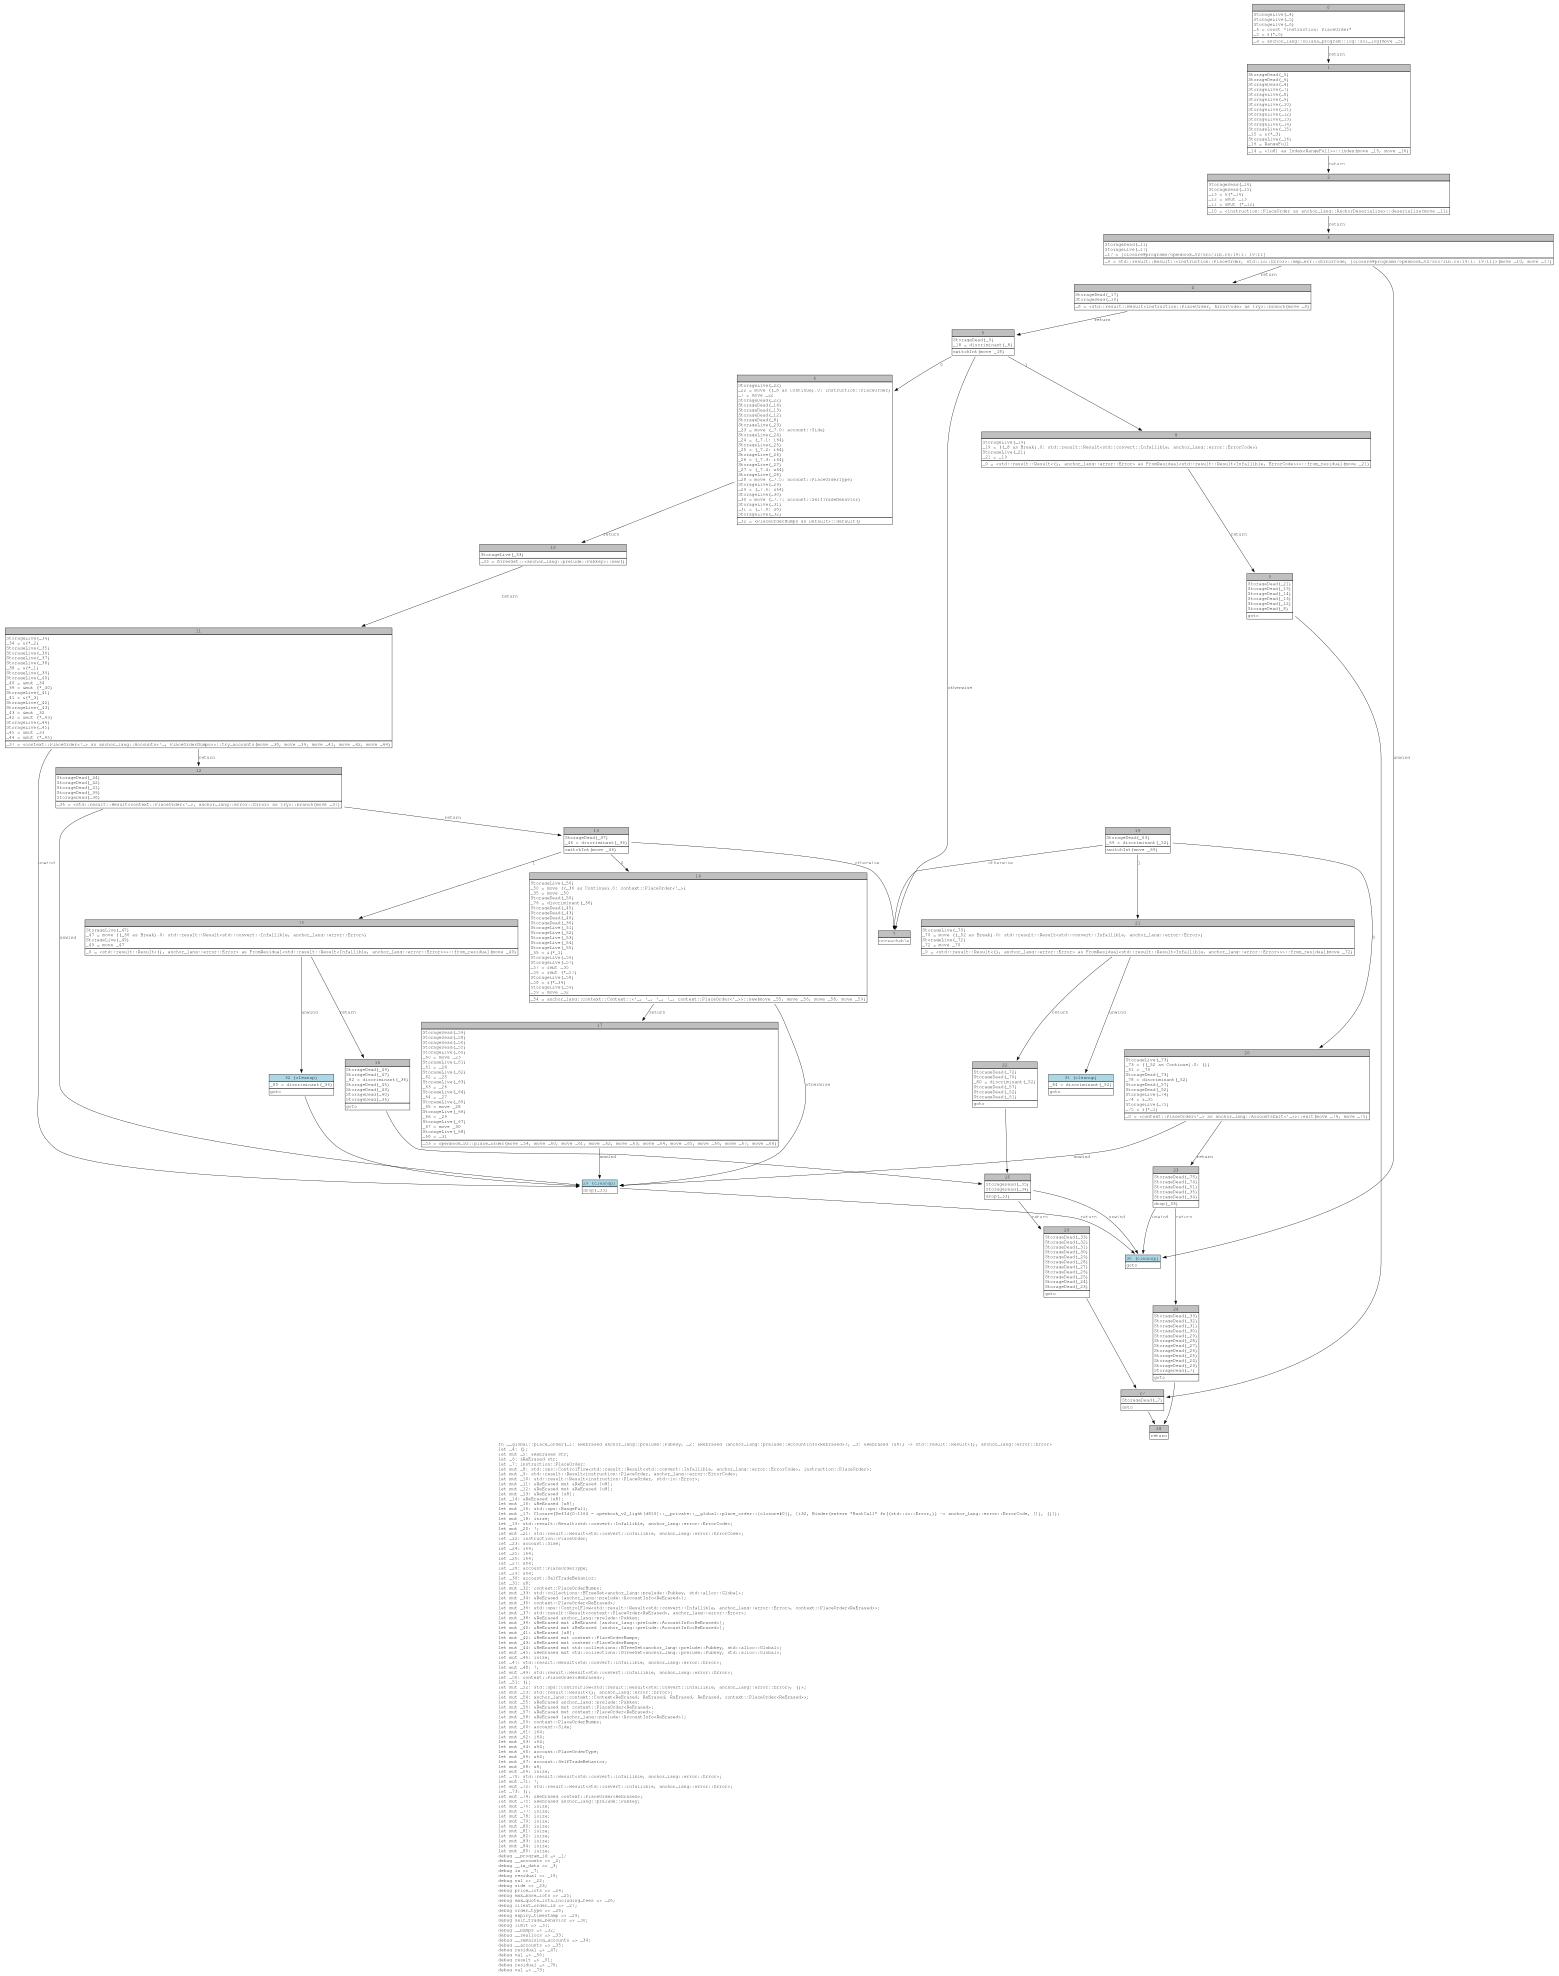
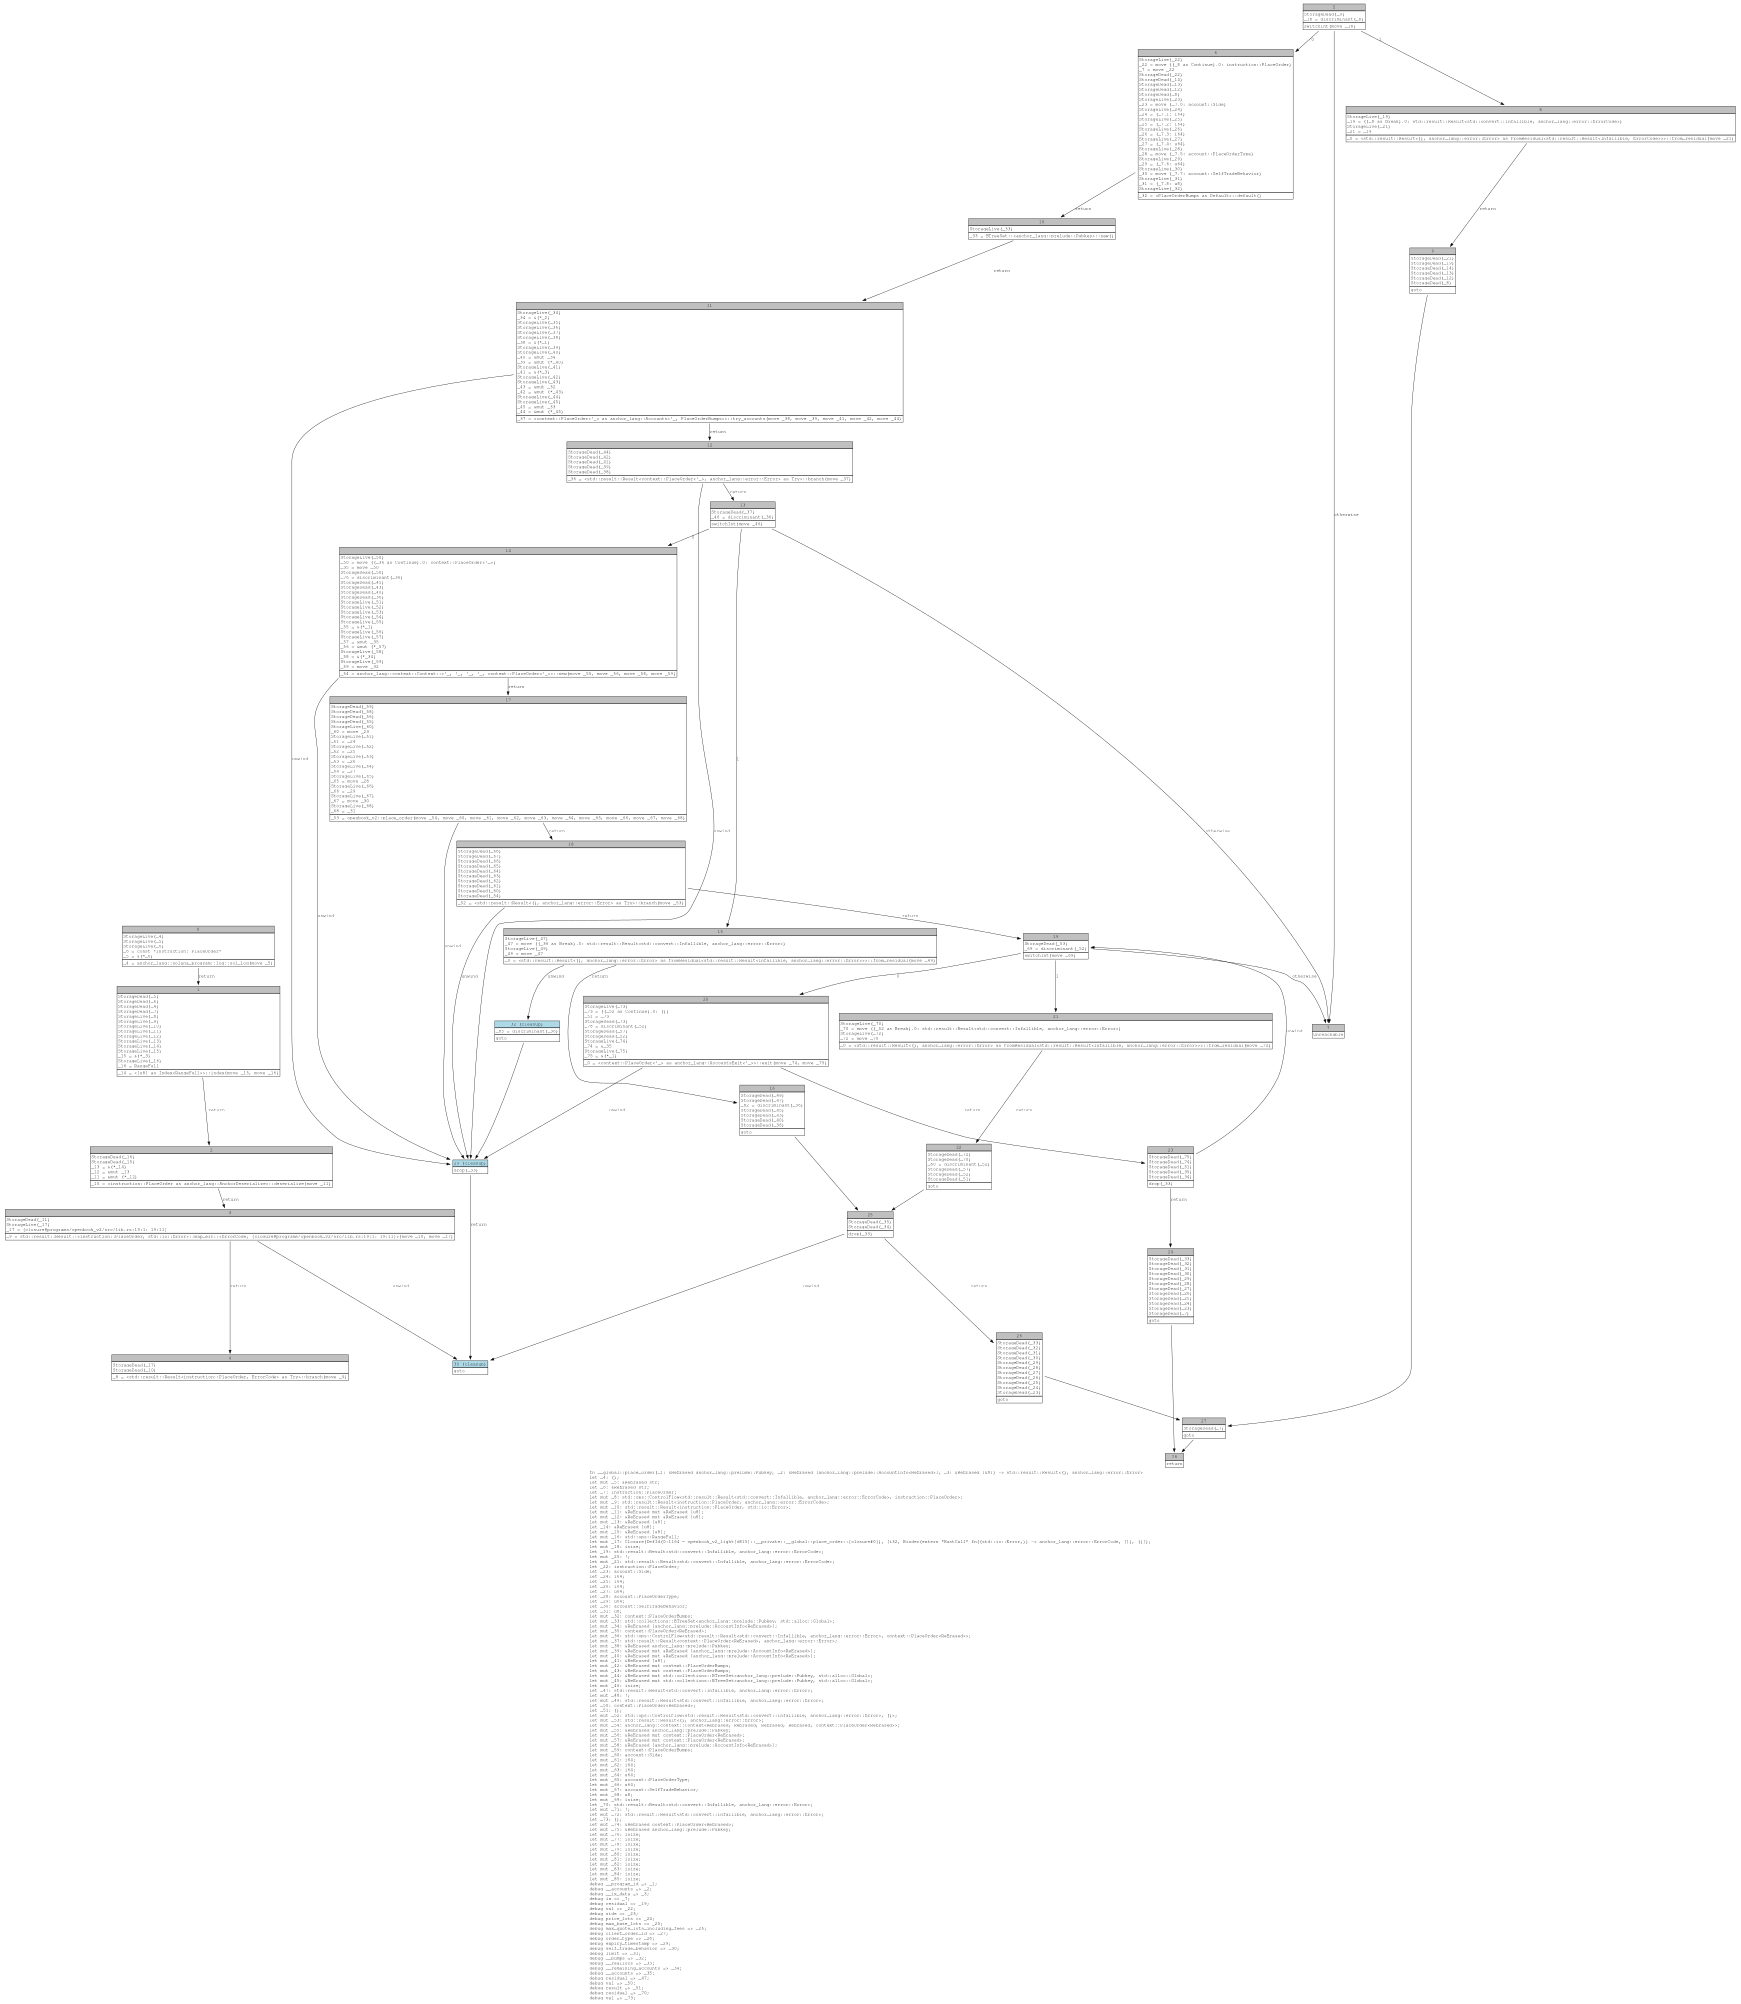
(1269, 89) -> (139, 1011)
(1074, 323) -> none
none -> (571, 874)
(818, 1085) -> (326, 916)
(1081, 1085) -> none
(1147, 1229) -> (1282, 993)
